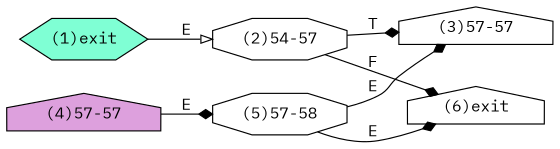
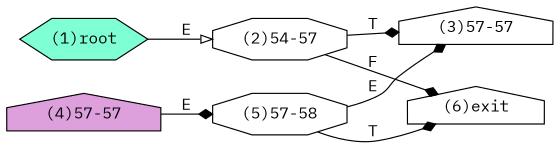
(84, 39) -> (84, 39)
(373, 132) -> (373, 132)
